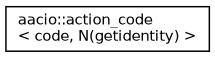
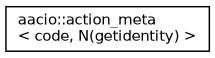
(108, 29) -> (108, 29)
